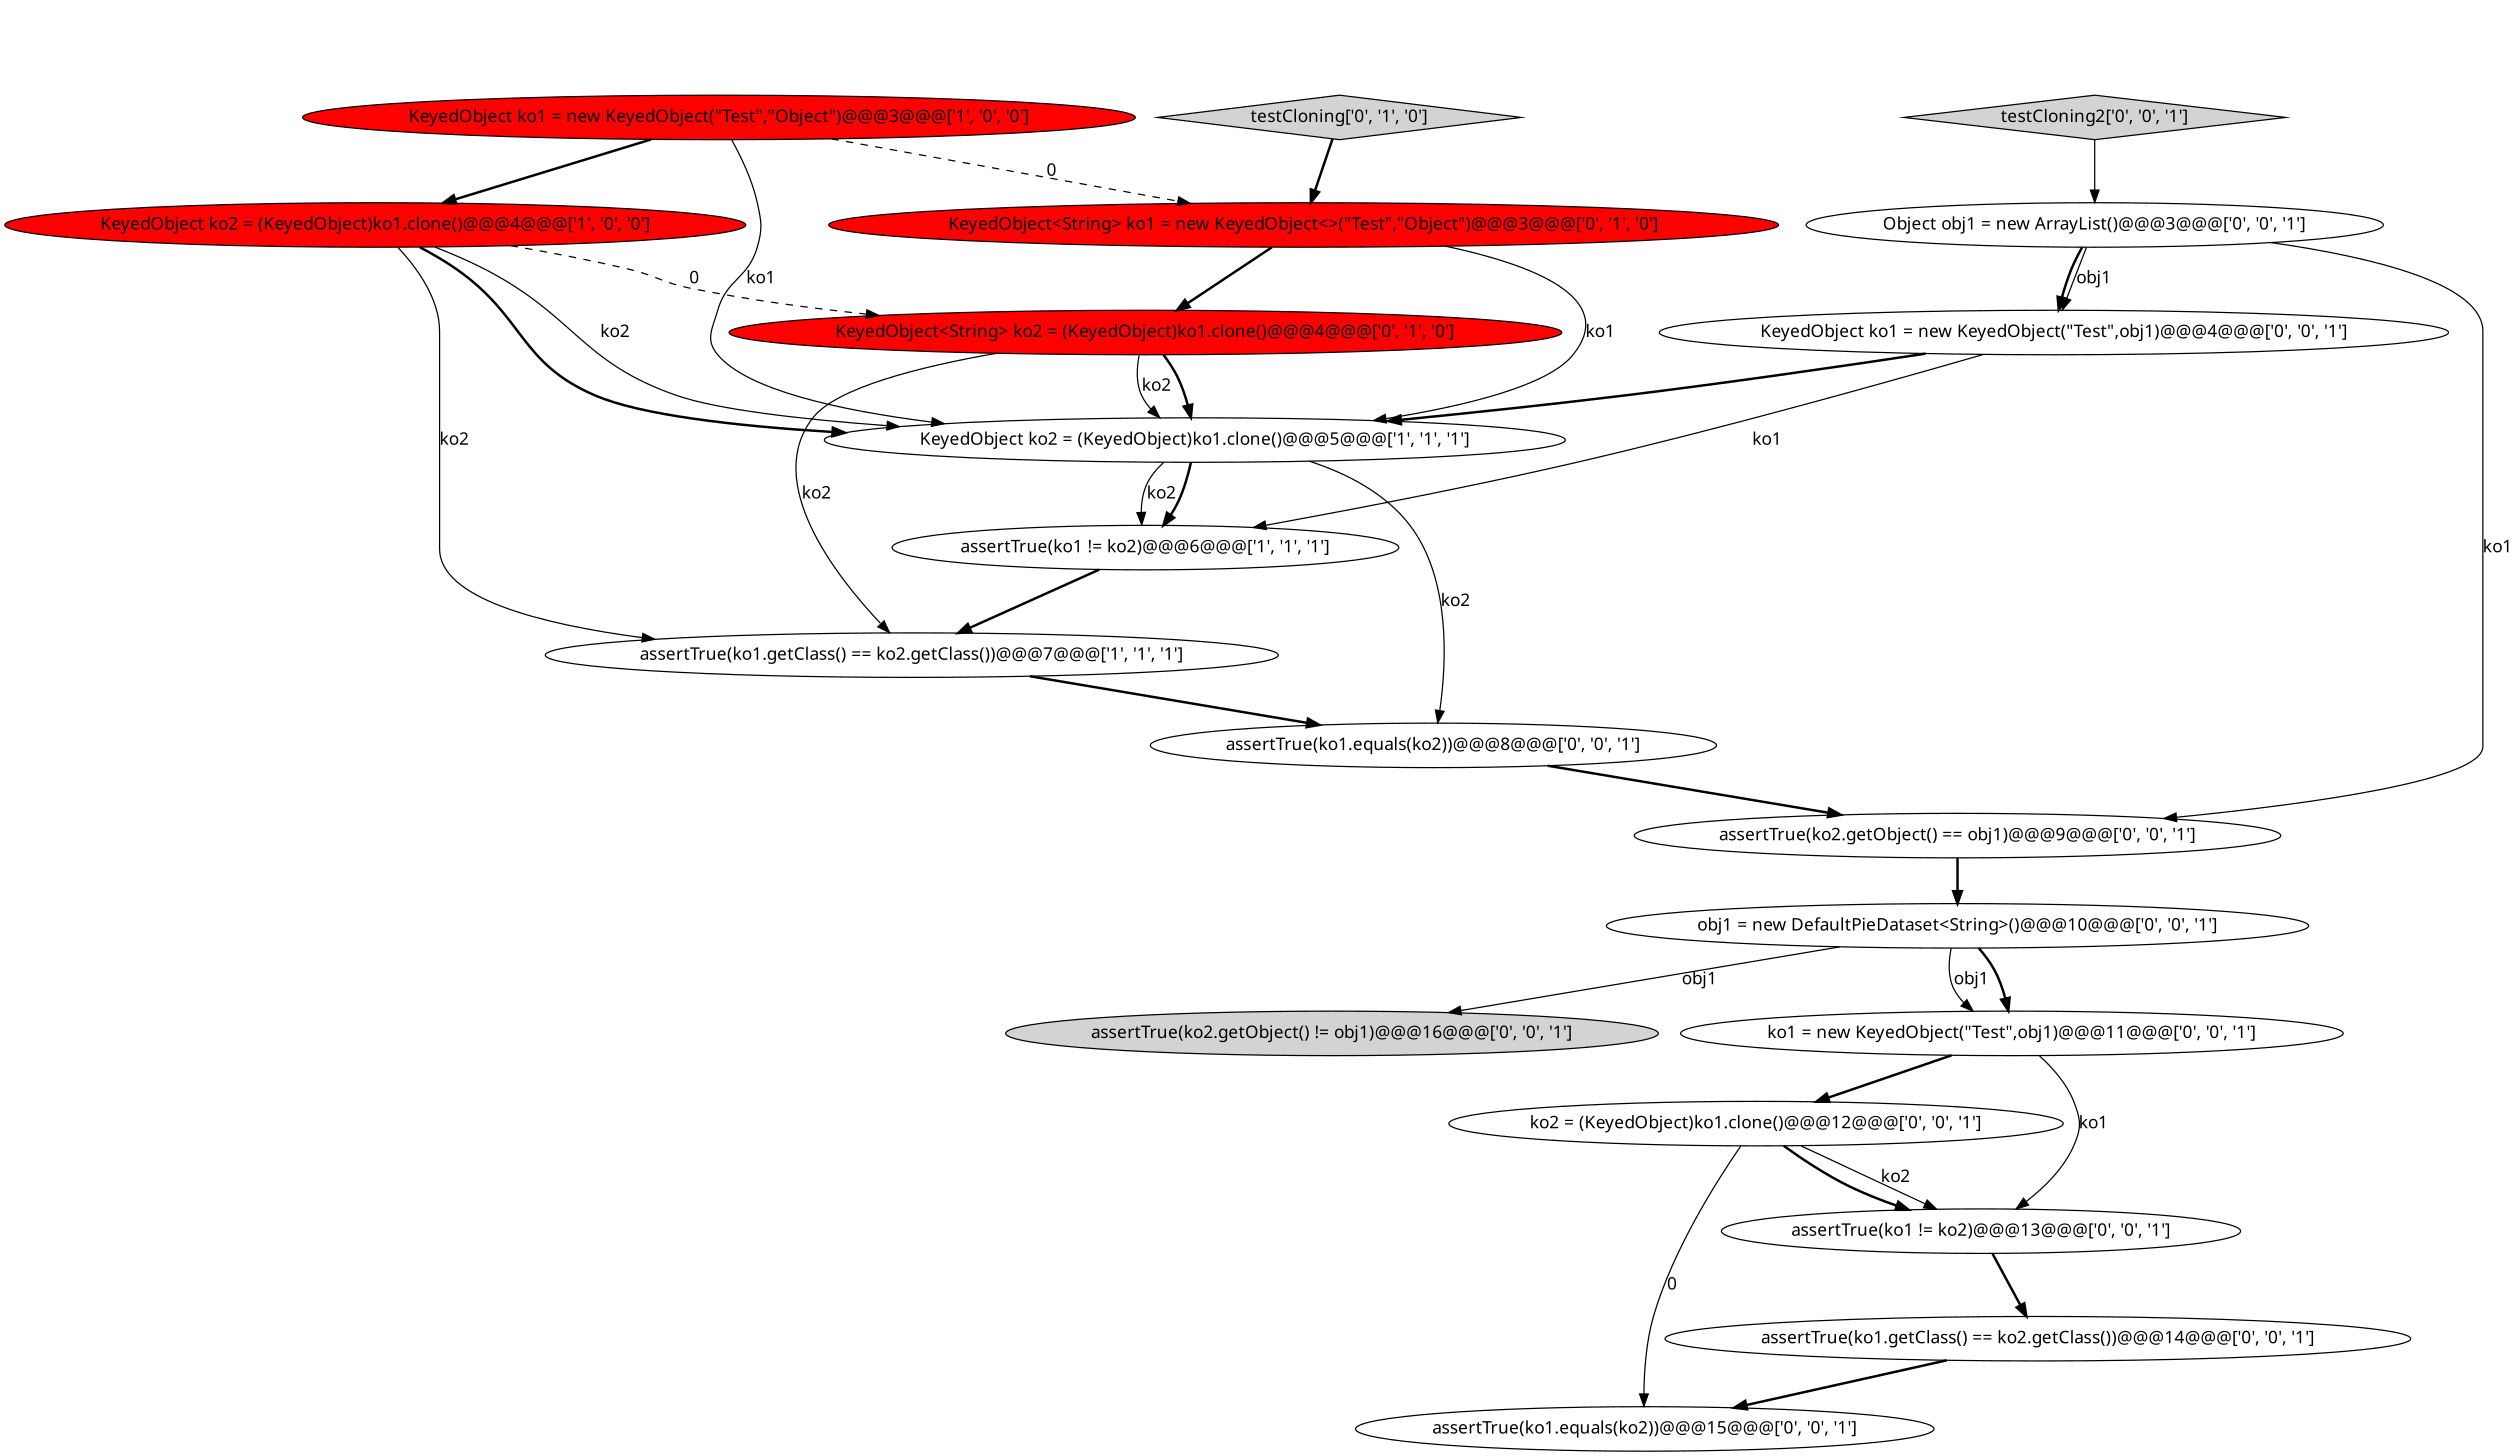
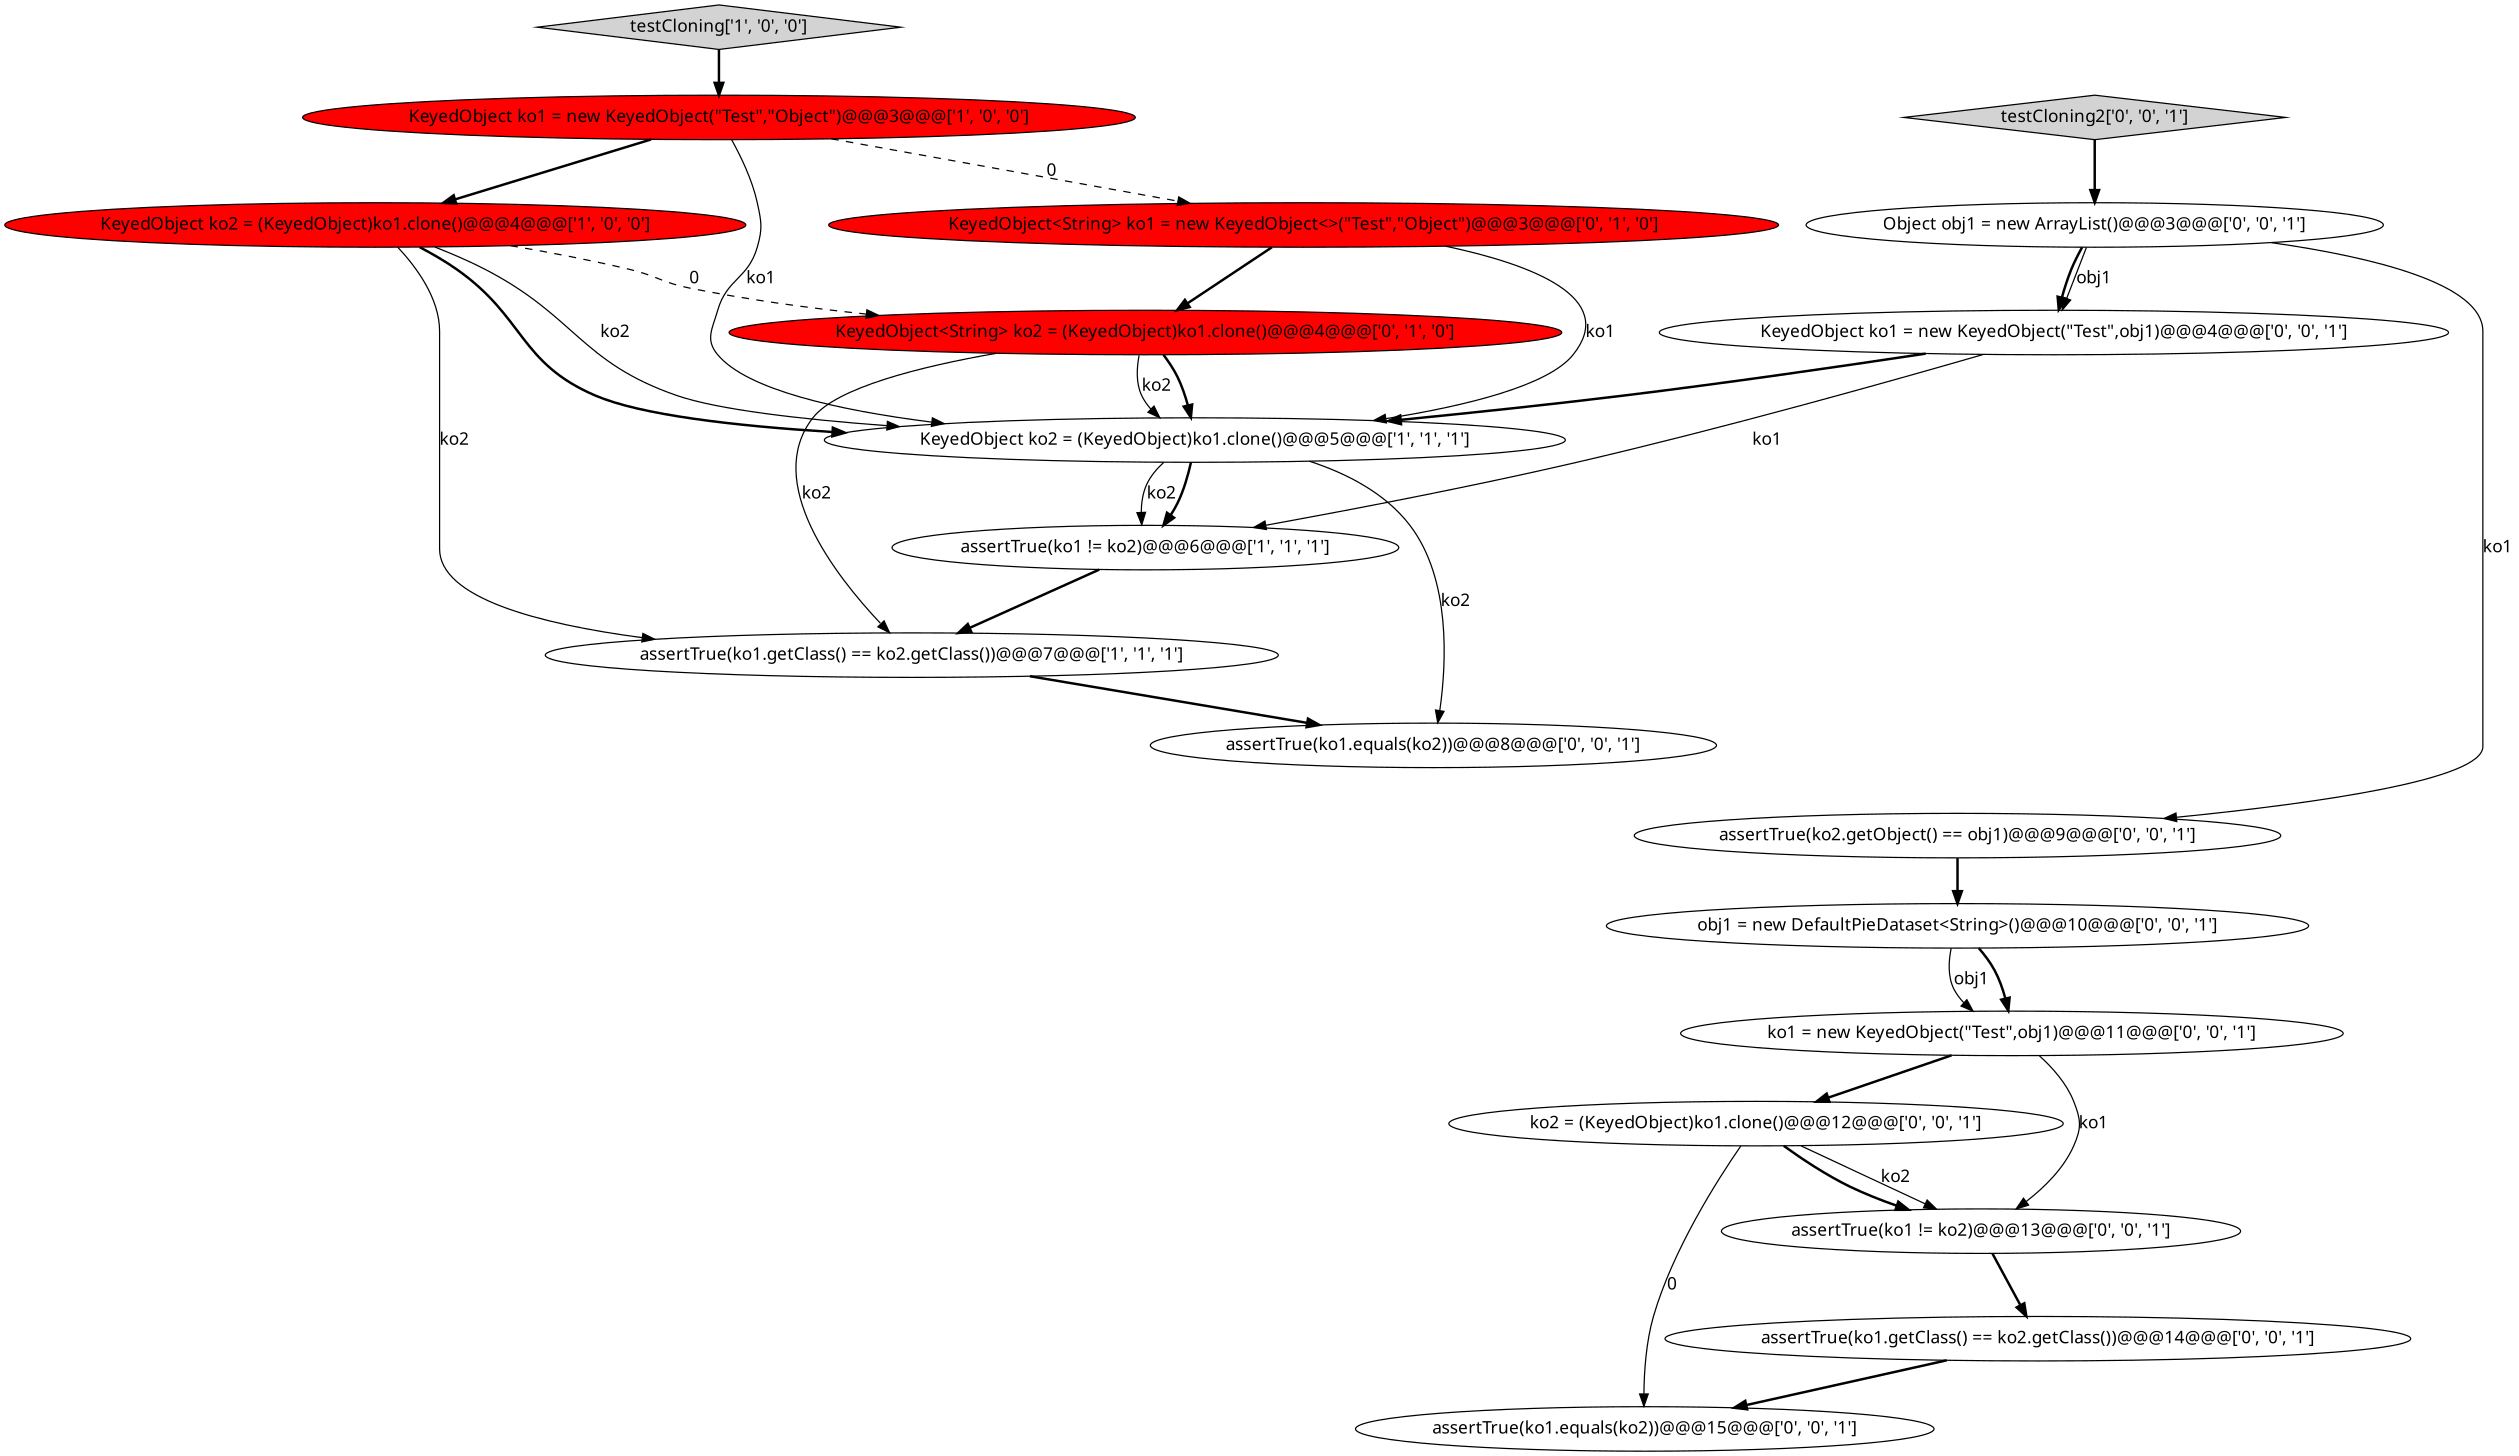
none -> (719, 27)
(1339, 117) -> none
(2095, 165) -> (2095, 165)
(1688, 789) -> none
(1332, 1033) -> none
